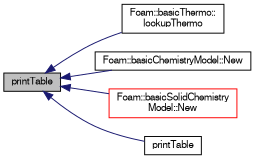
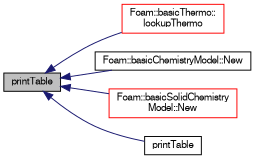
(173, 19) -> (173, 19)
